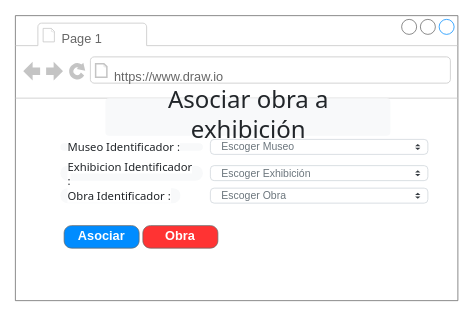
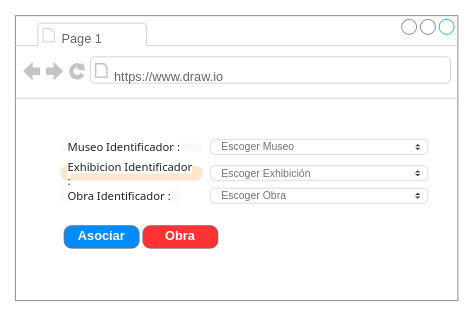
(248, 117) -> none
(132, 173) -> (132, 173)
